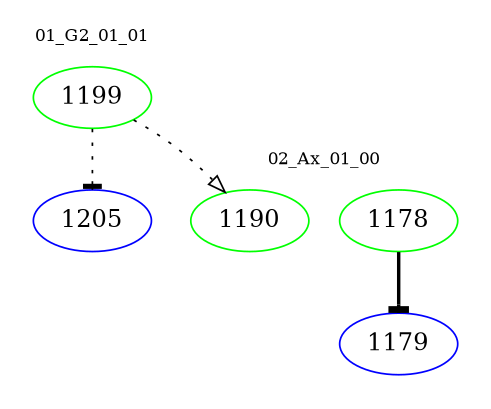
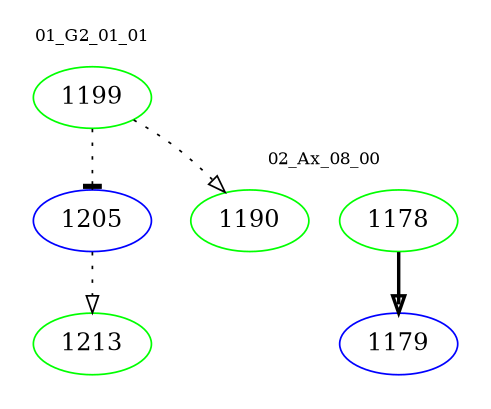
(324, 160) -> (324, 160)
(399, 278) -> (399, 278)
none -> (92, 344)
